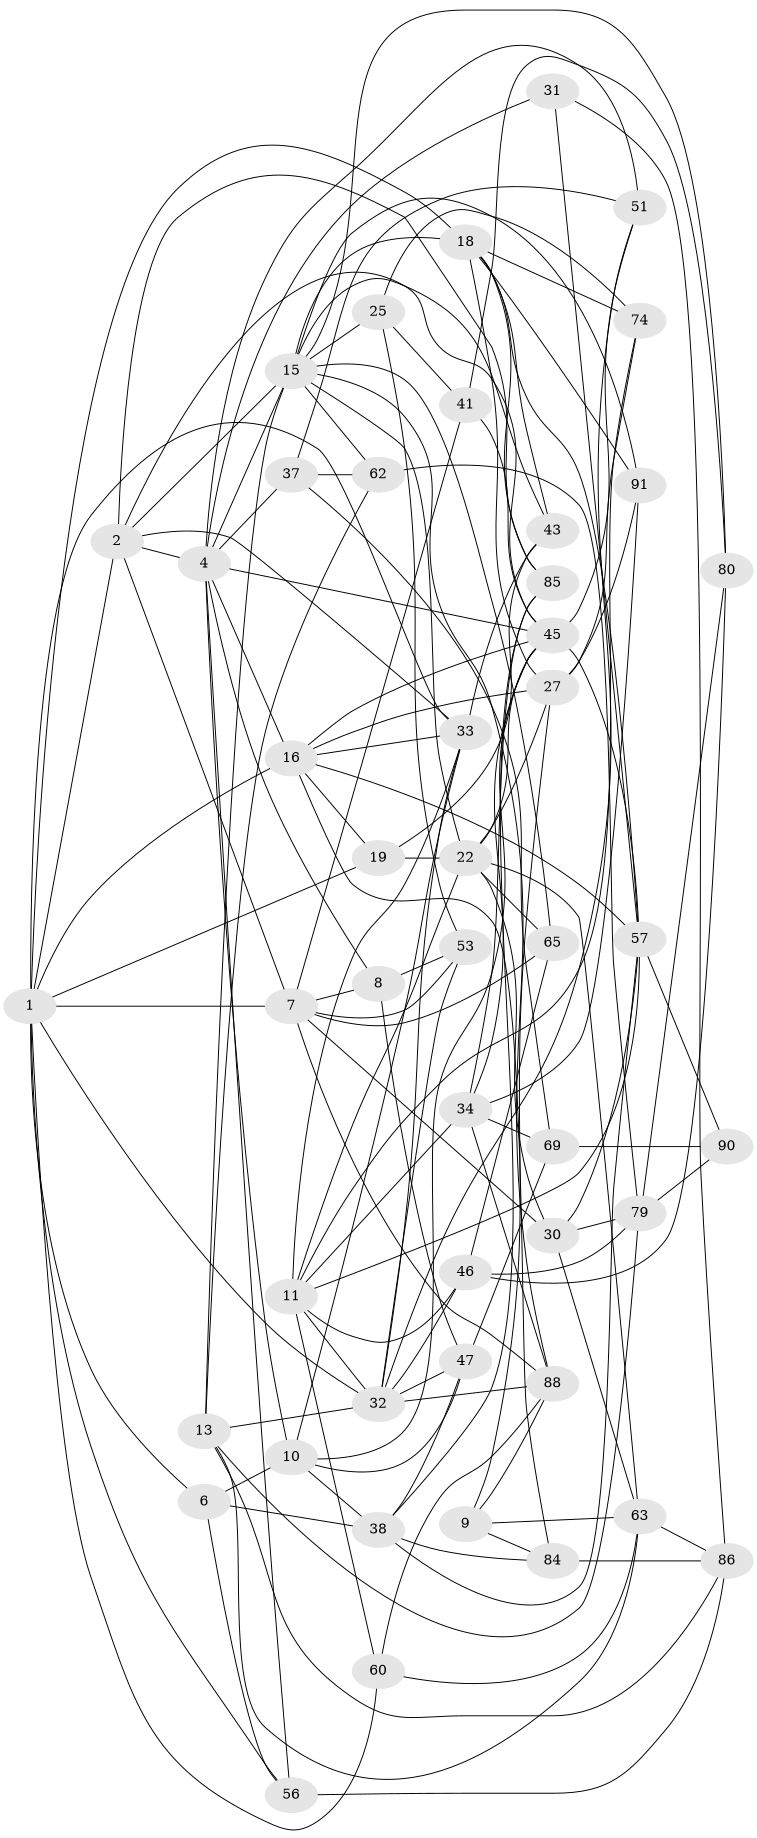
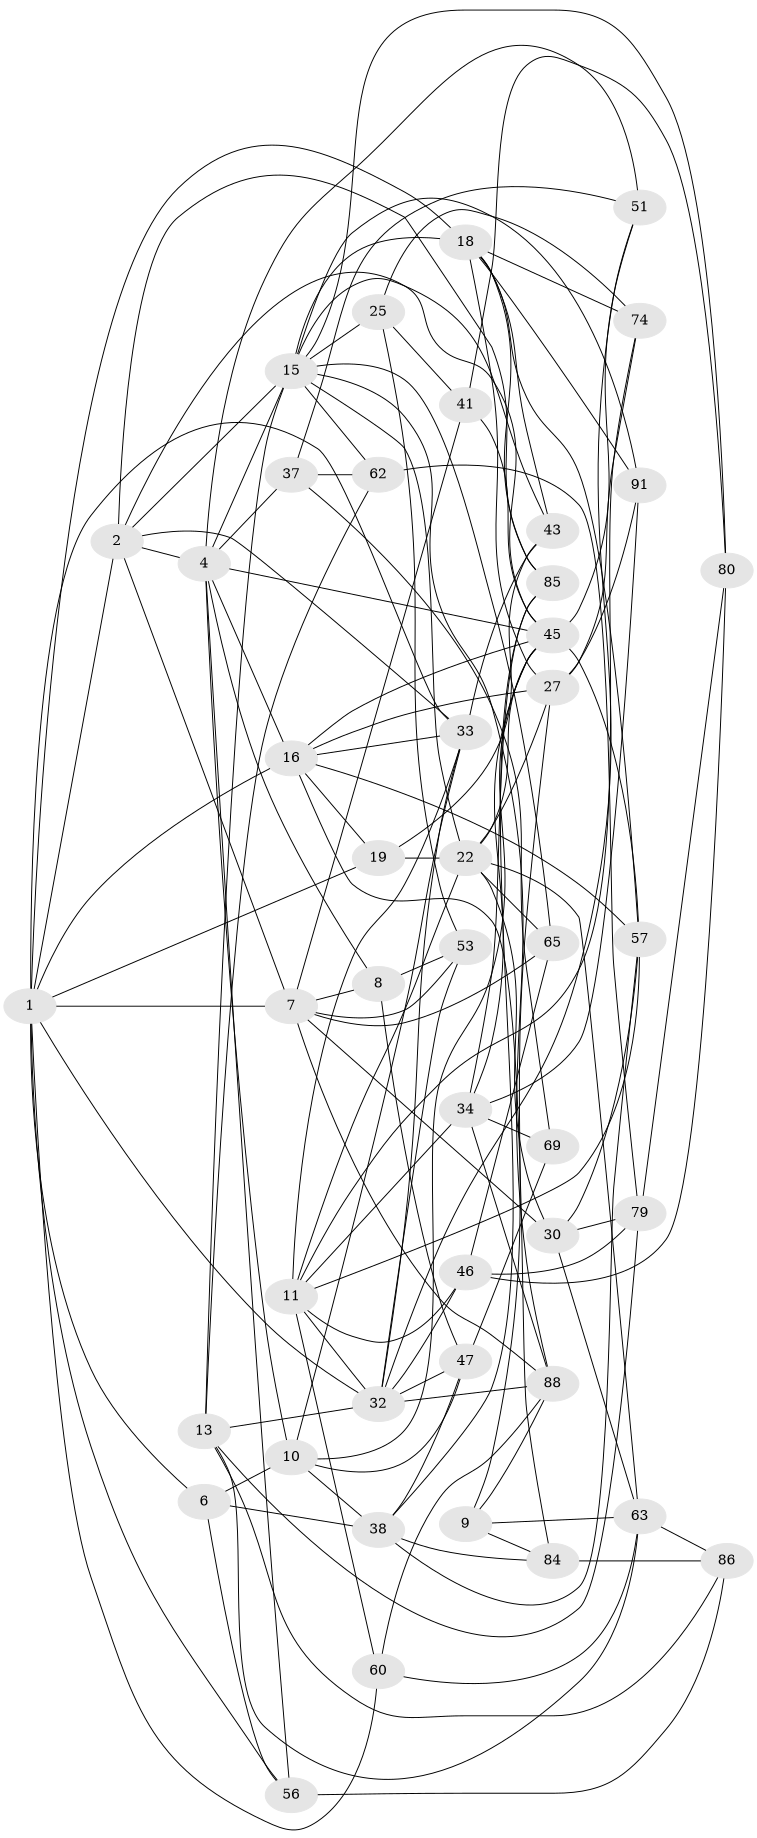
(553, 91) -> none
(727, 1147) -> none
